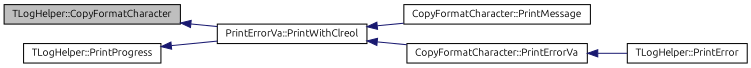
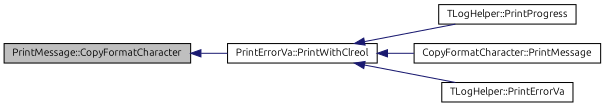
(92, 14) -> (97, 53)
(194, 43) -> (410, 33)
(497, 53) -> (507, 92)
(687, 53) -> none
